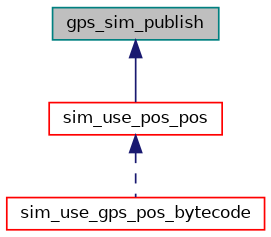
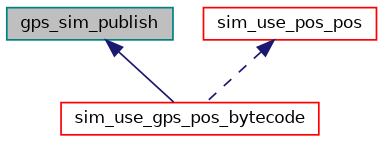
(136, 80) -> (146, 77)
